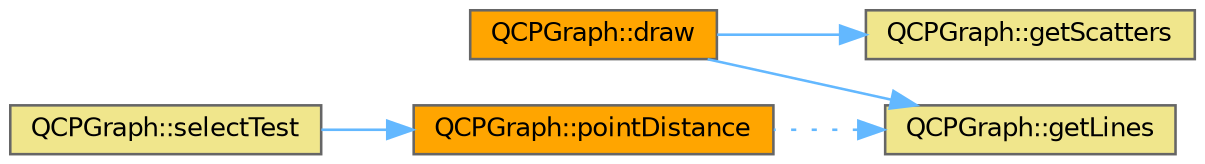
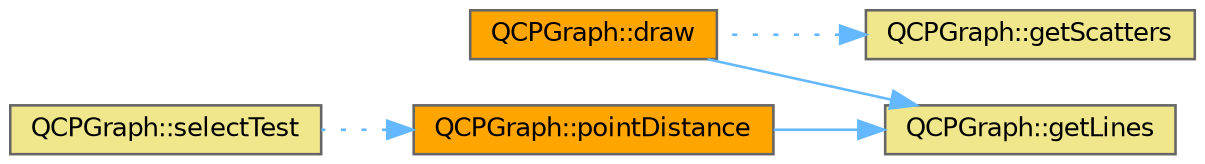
(779, 35) -> (779, 35)
(354, 130) -> (354, 130)
(816, 130) -> (816, 130)
